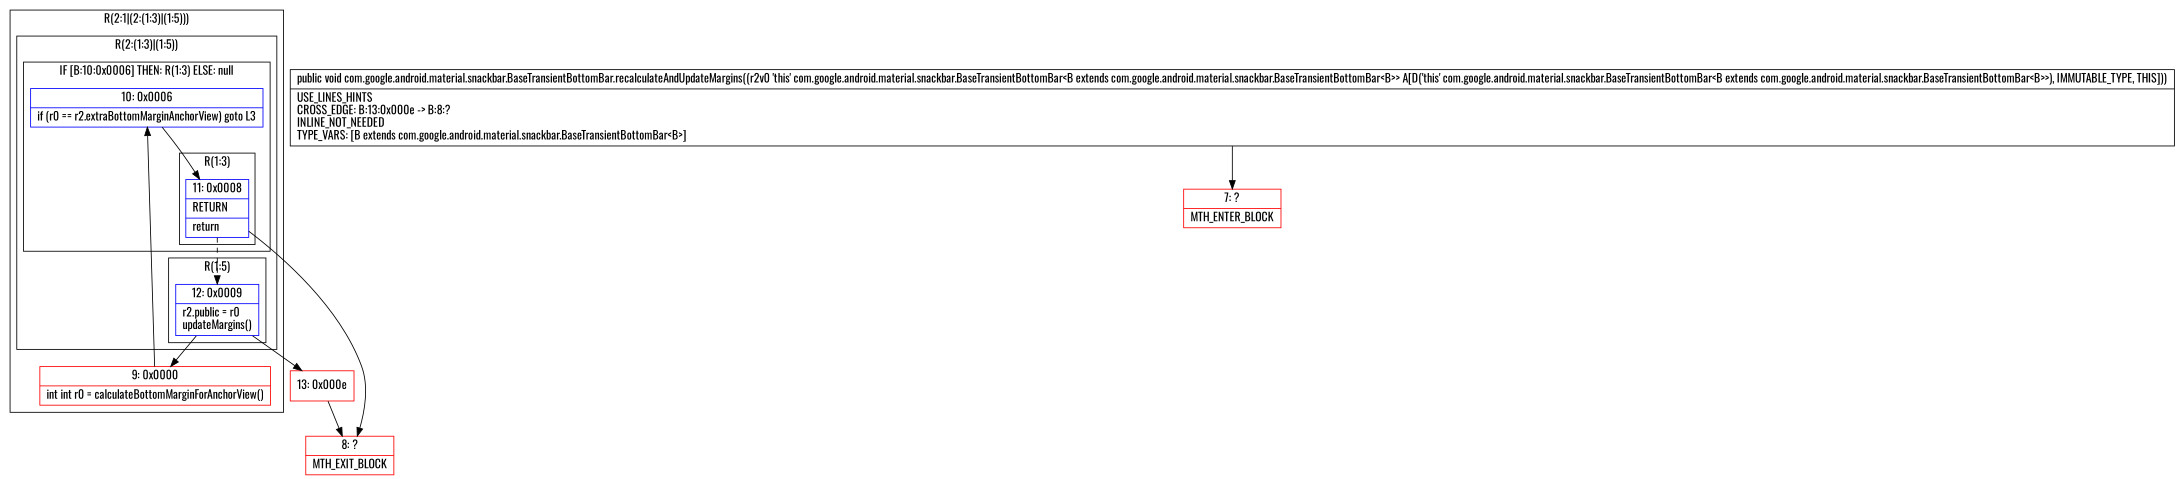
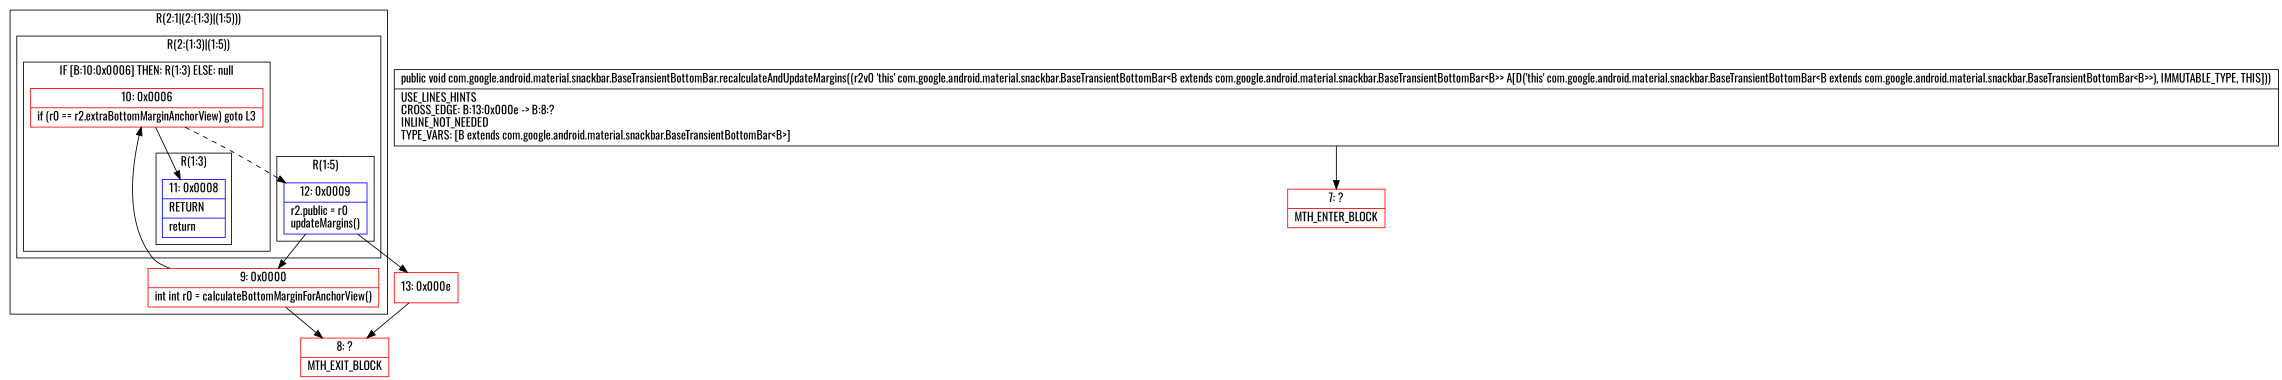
(147, 108) -> (147, 108)
(217, 263) -> (237, 154)
(334, 316) -> (301, 320)
